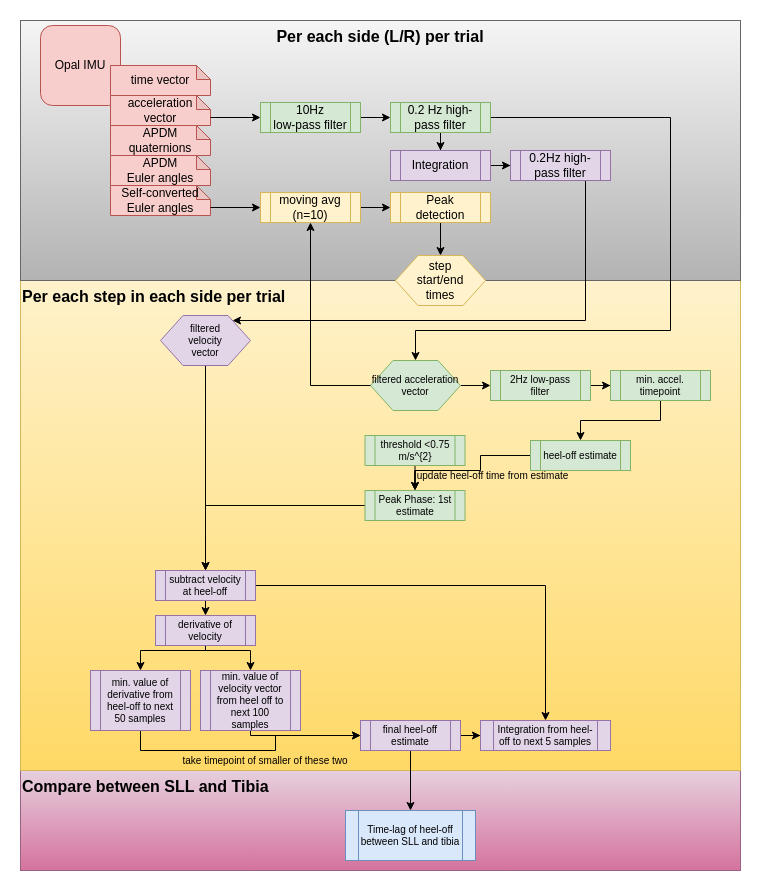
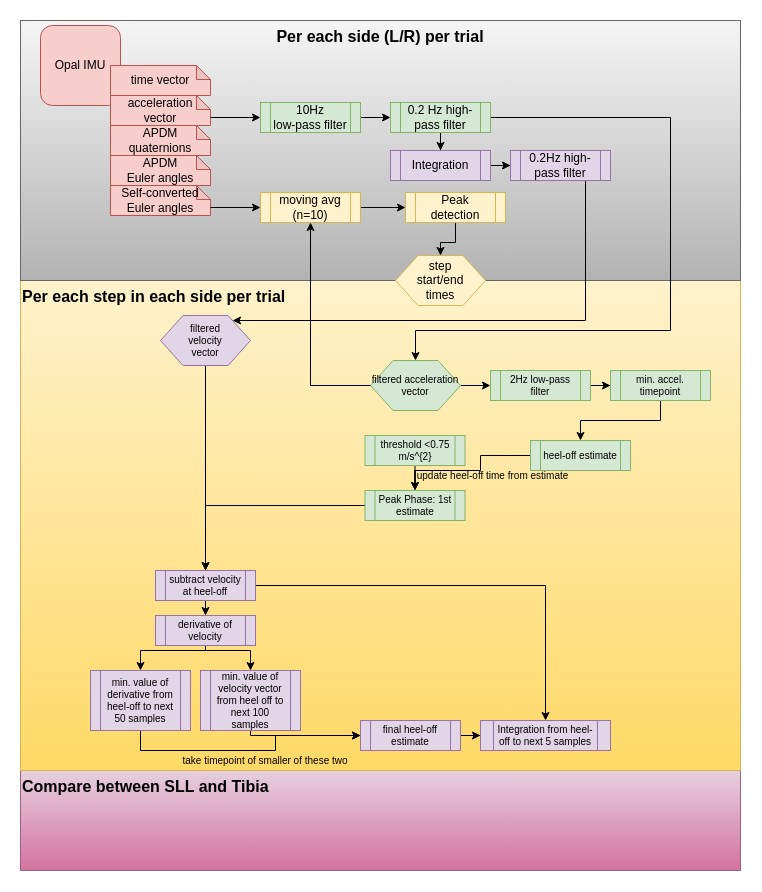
(441, 208) -> (456, 208)
(411, 777) -> none
(411, 836) -> none
